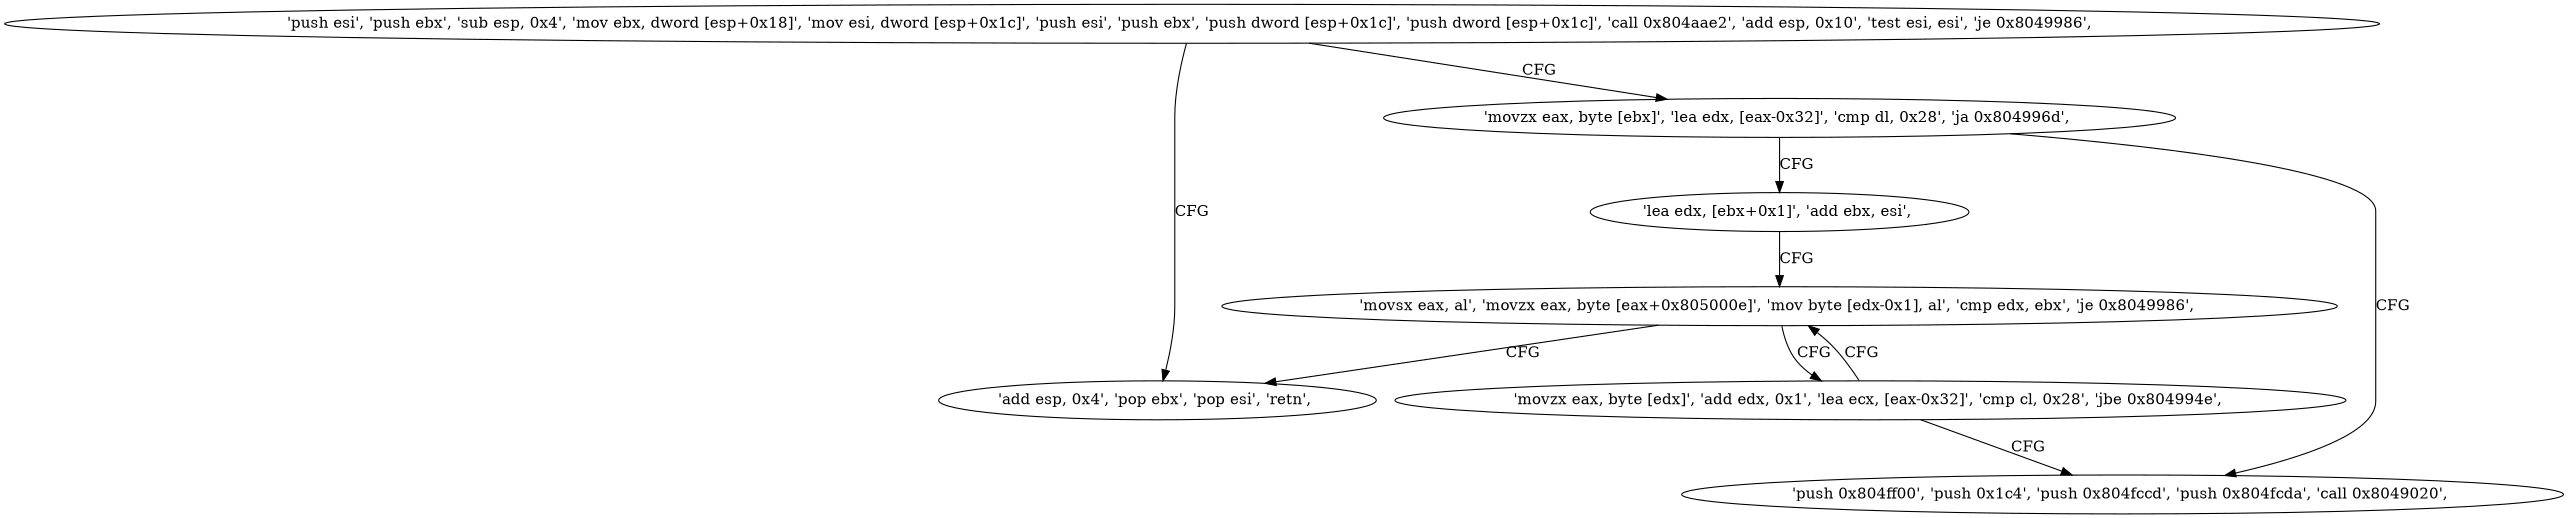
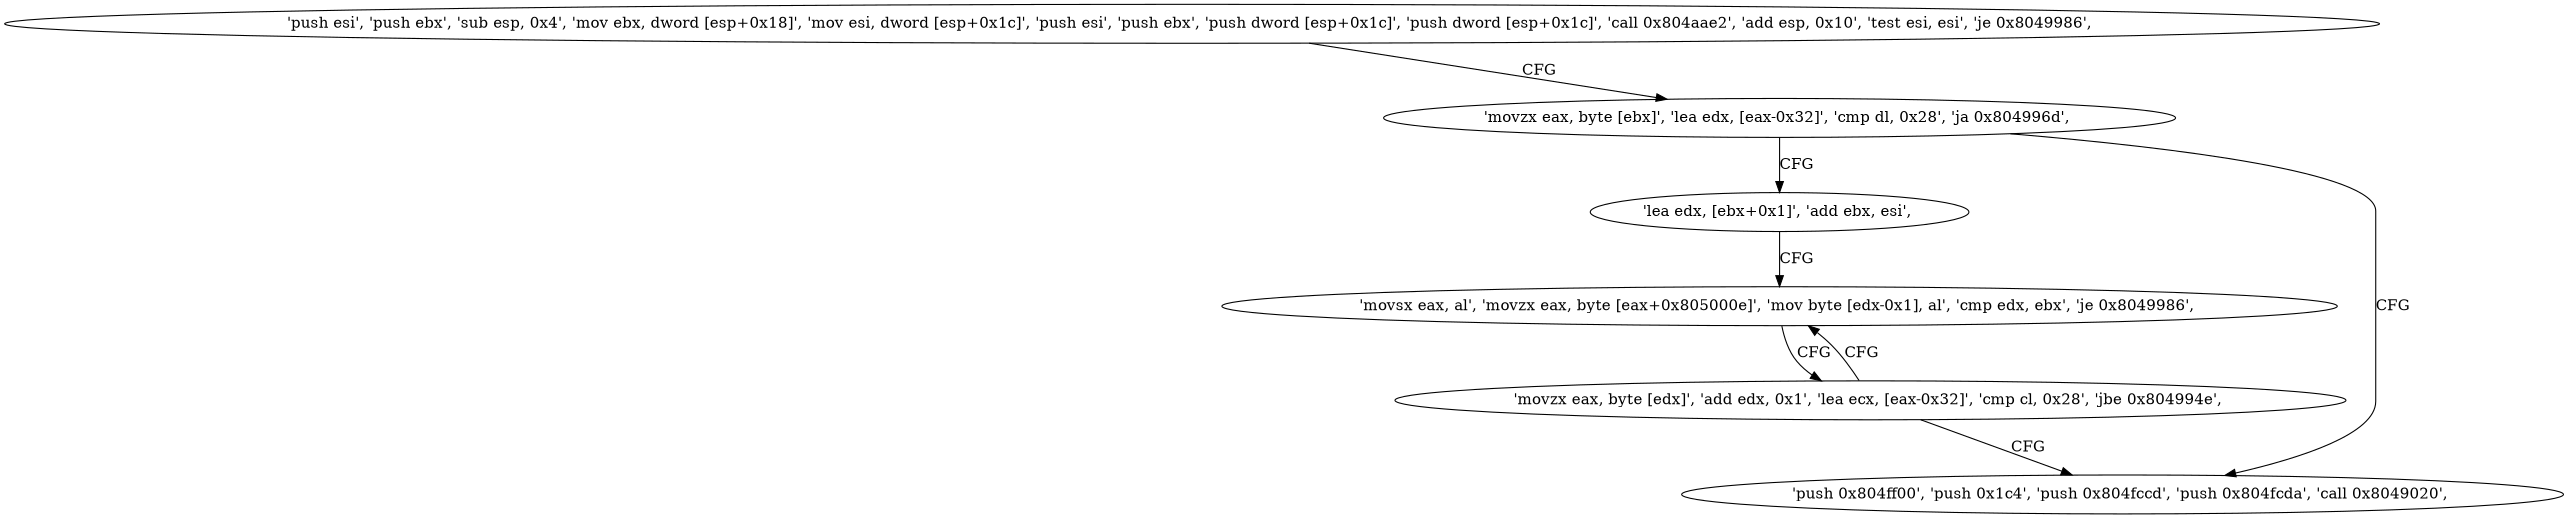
(1157, 400) -> none
